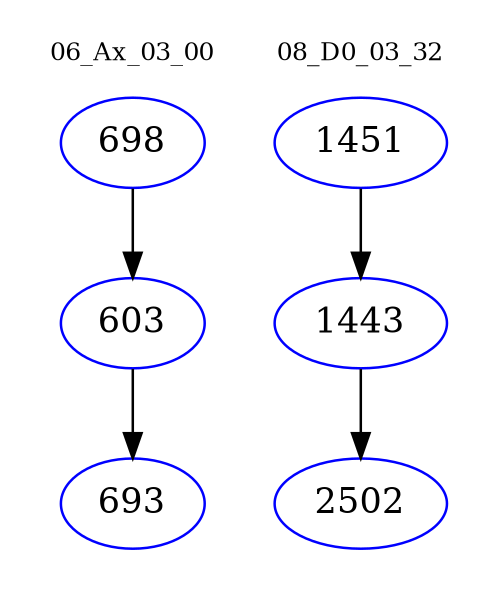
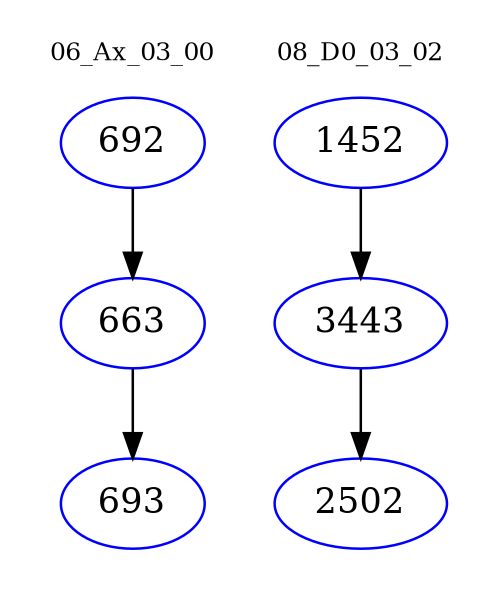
(361, 54) -> (361, 54)
(133, 143) -> (133, 143)
(361, 143) -> (361, 143)
(133, 323) -> (133, 323)
(361, 323) -> (361, 323)
